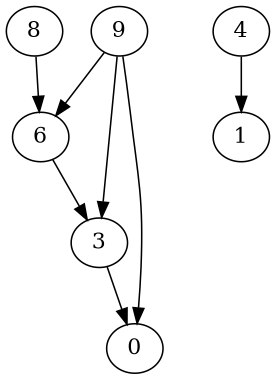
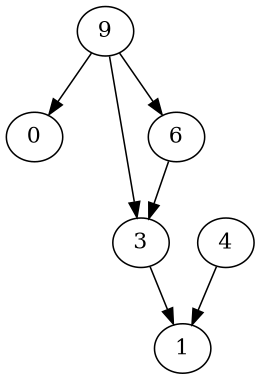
(35, 31) -> none
(115, 288) -> (159, 288)
